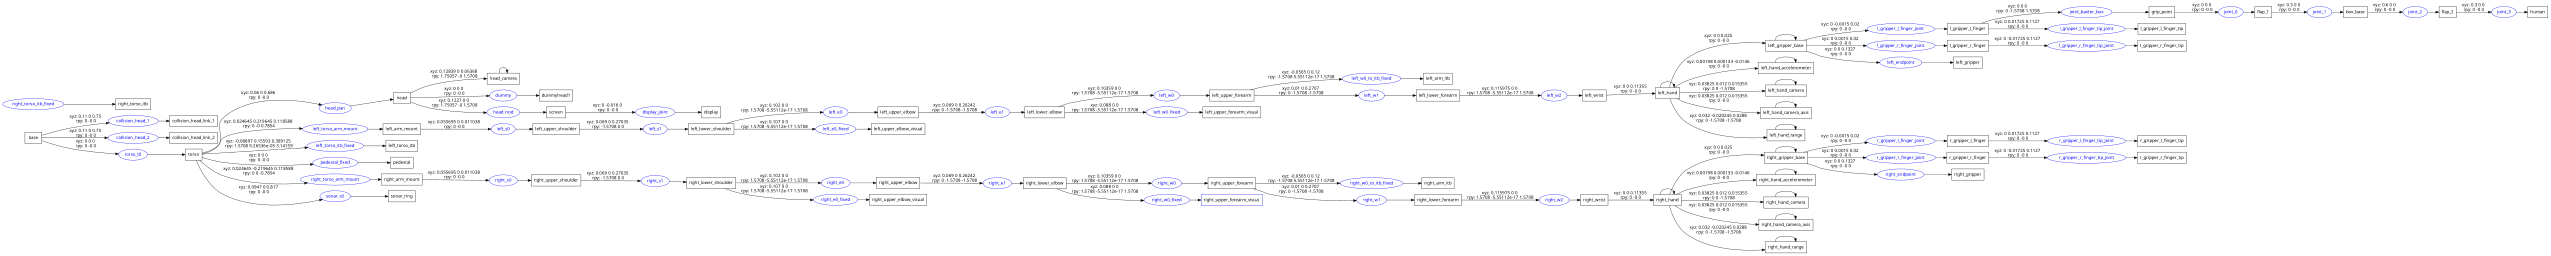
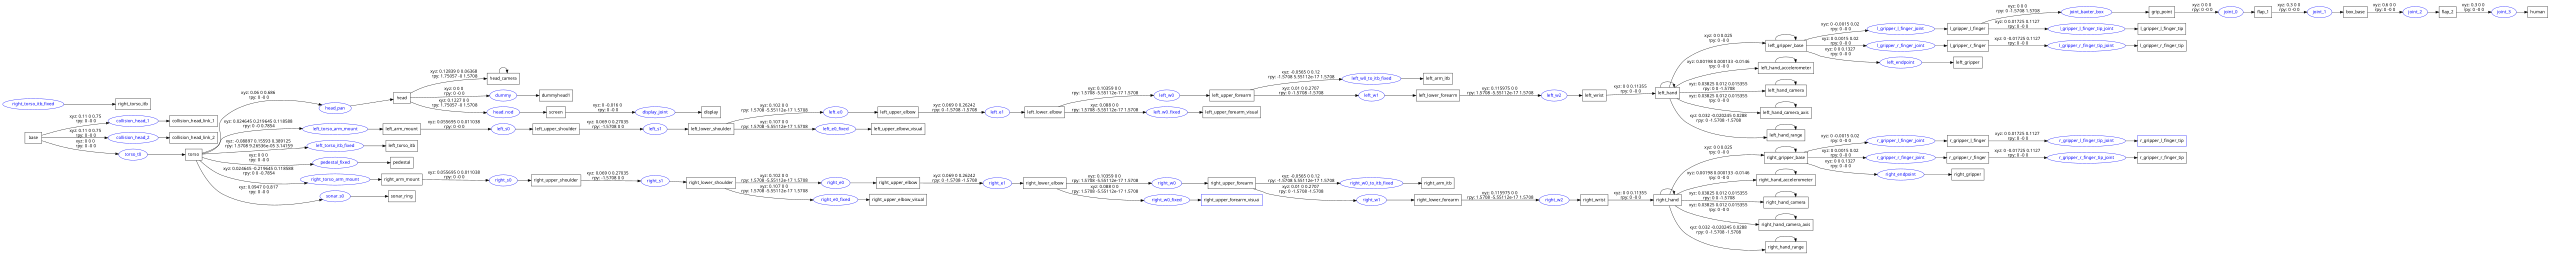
(2162, 141) -> (2162, 141)
